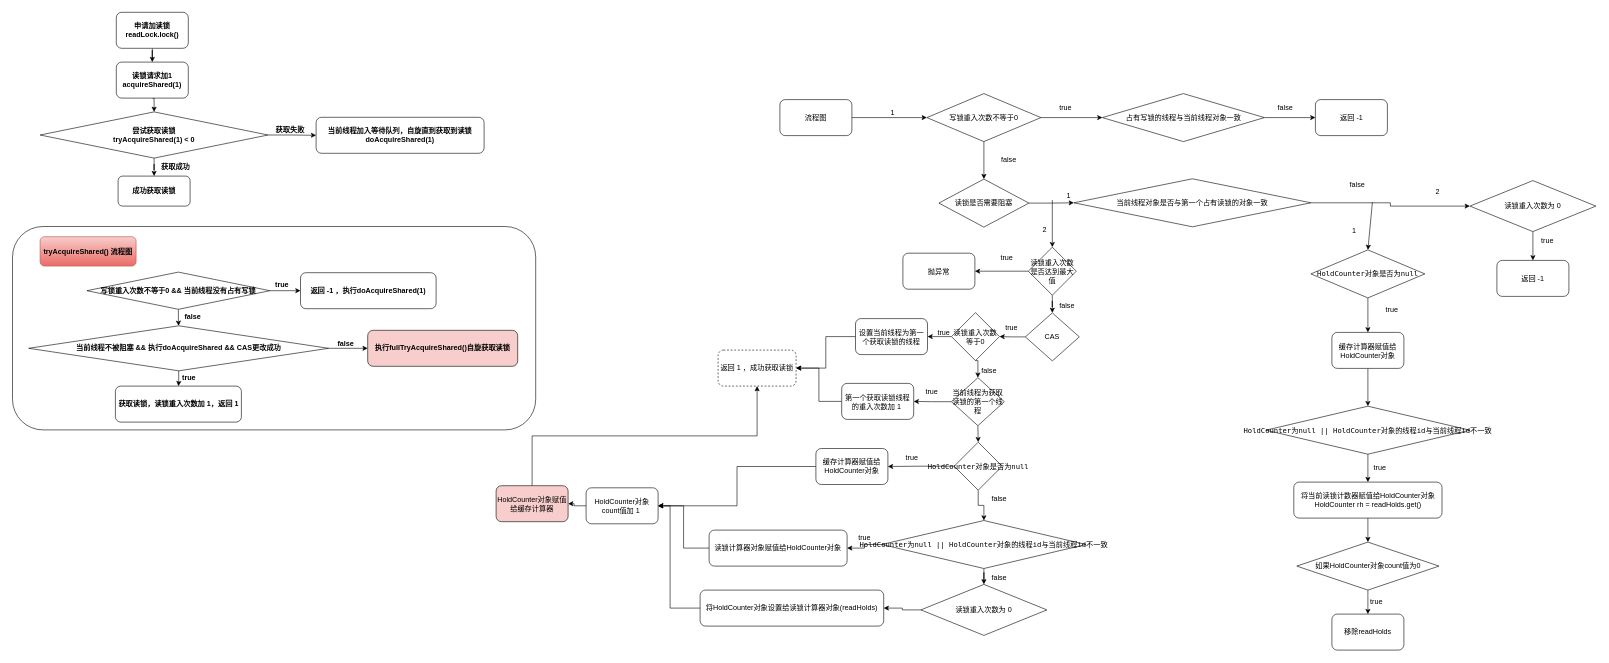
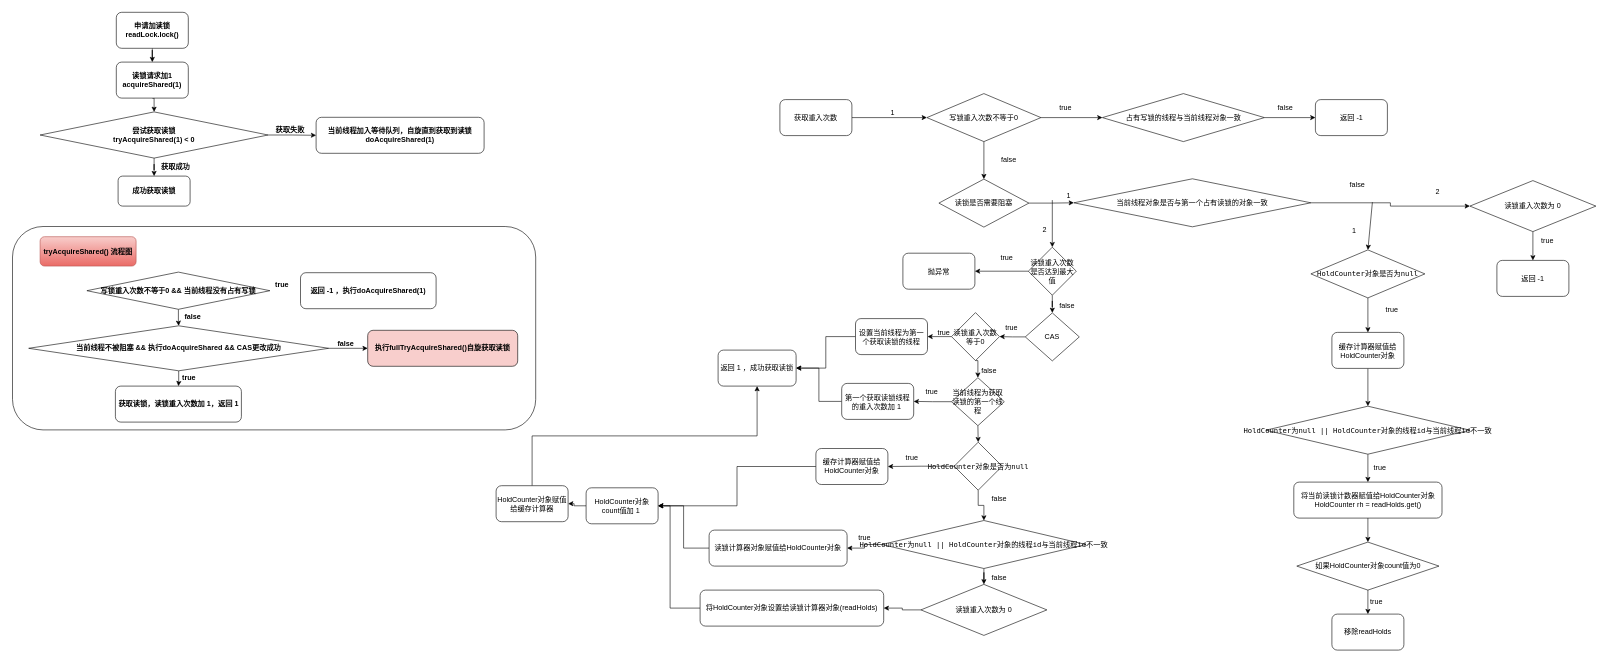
(816, 118) -> (816, 118)
(294, 291) -> none
(757, 368) -> (757, 368)
(532, 504) -> (532, 504)
